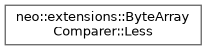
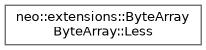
(103, 25) -> (103, 25)
